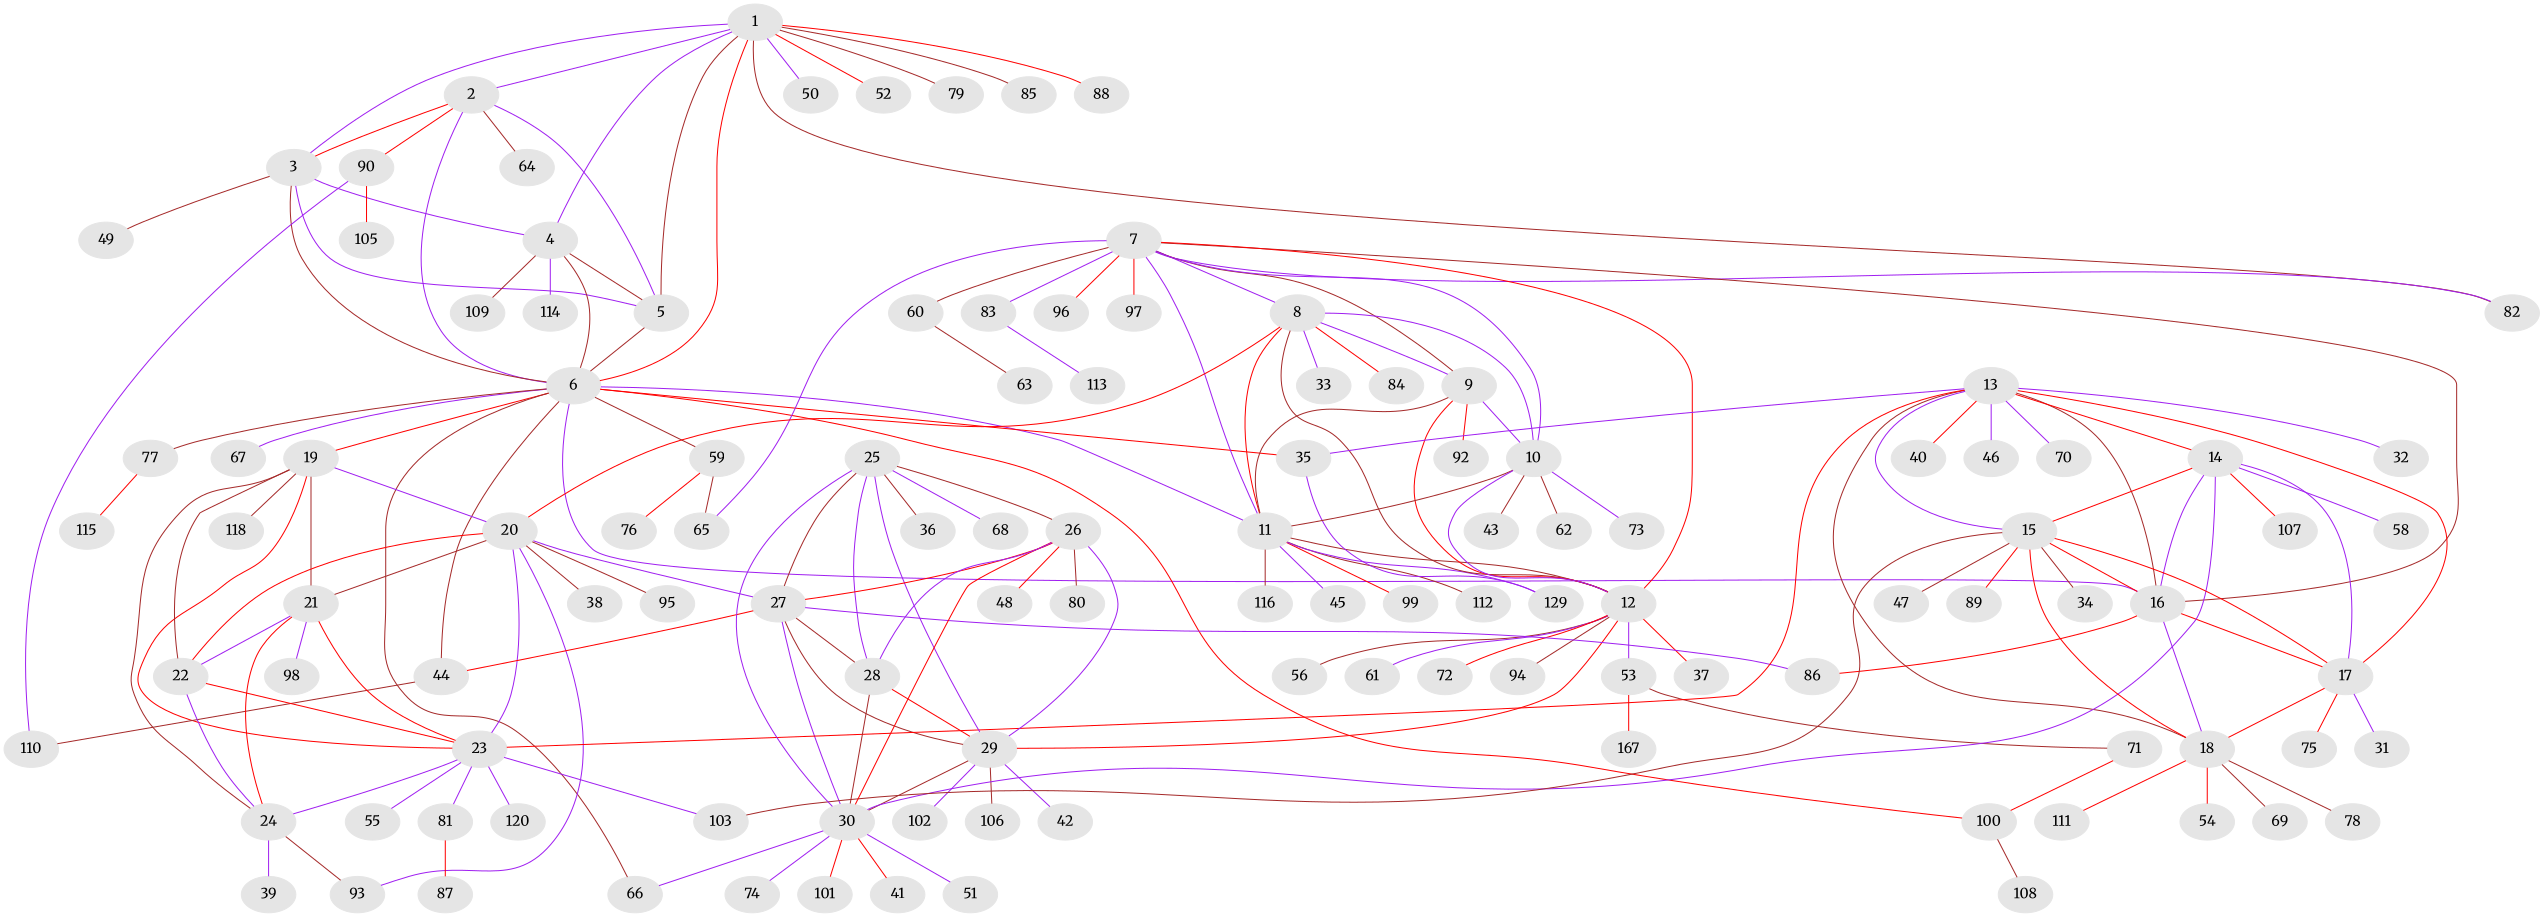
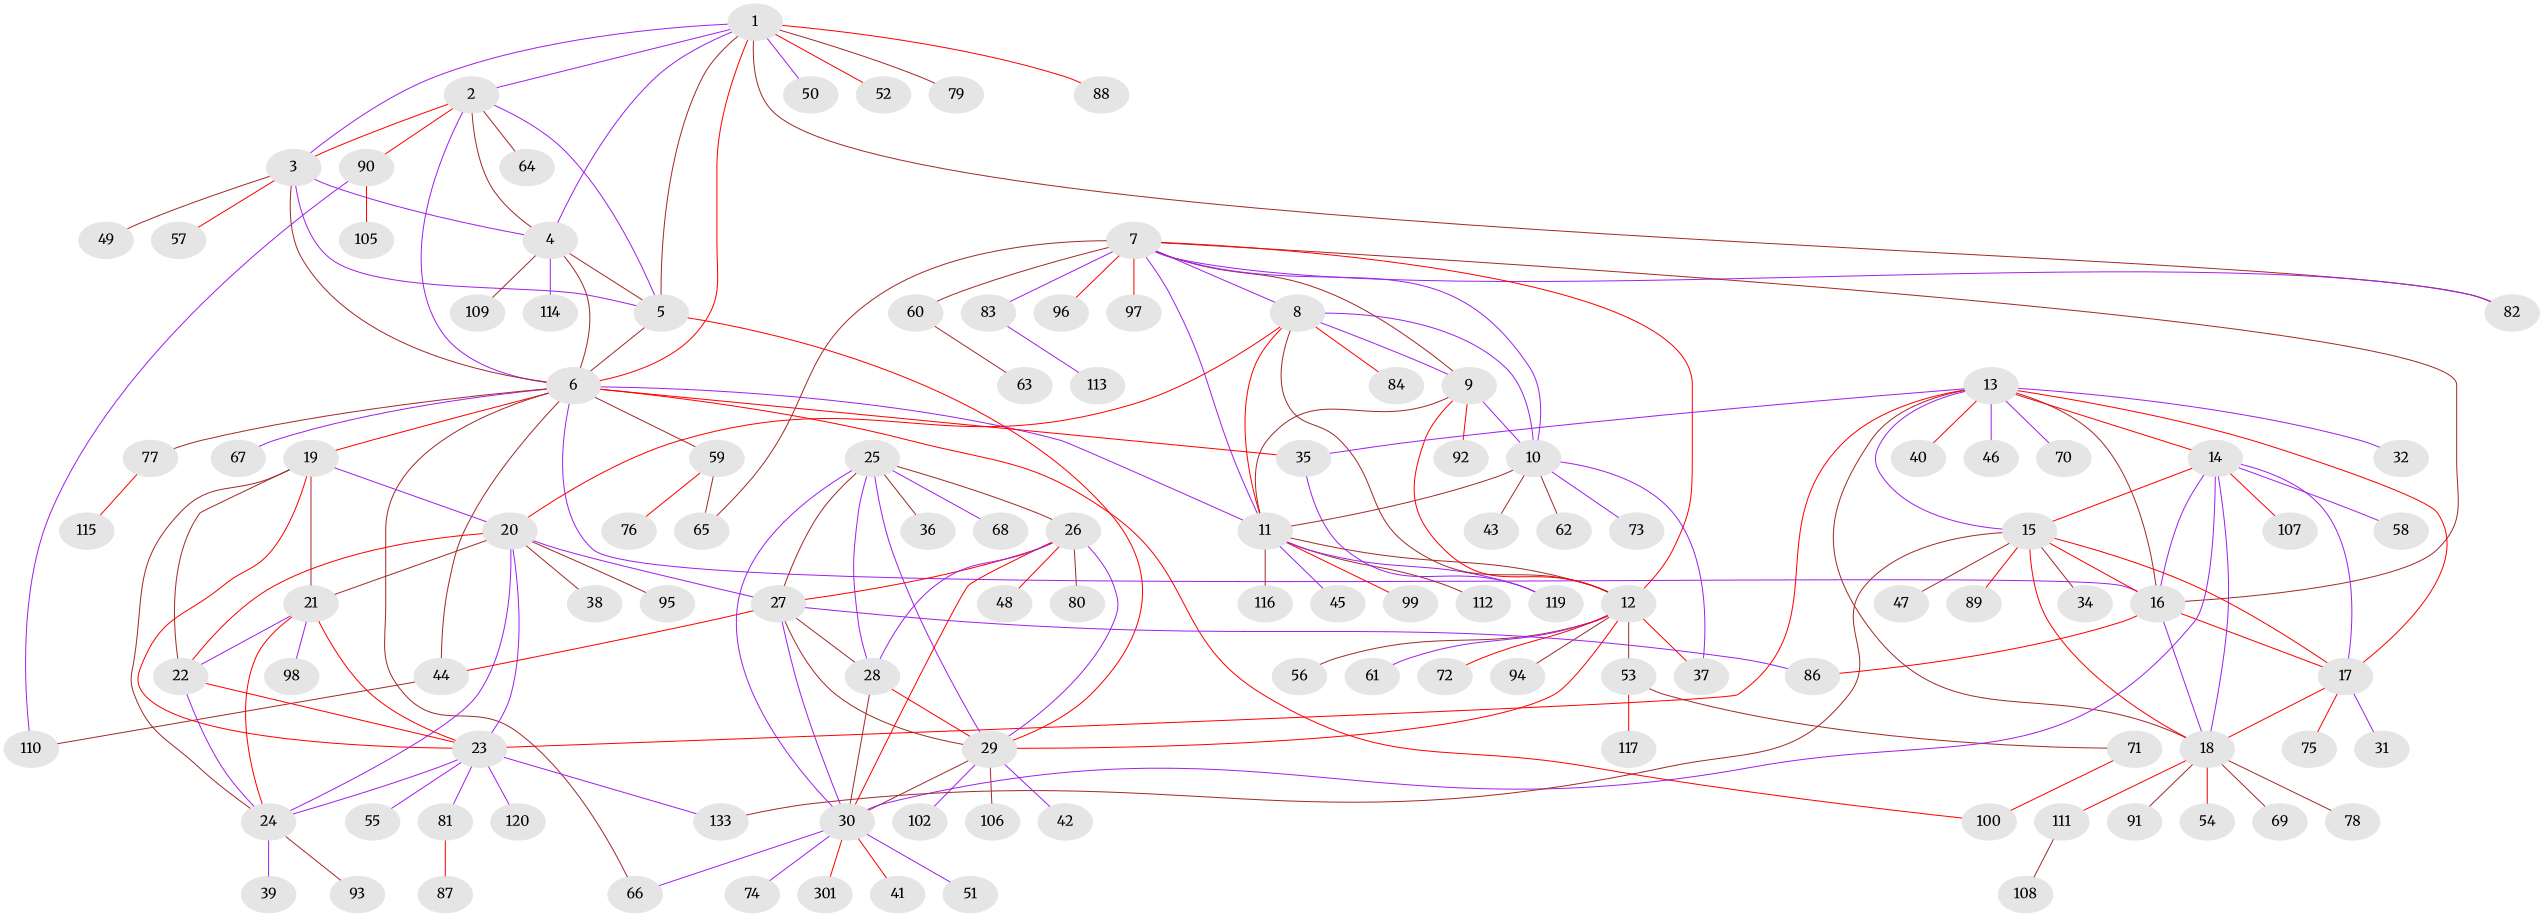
(1029, 95) -> none
none -> (487, 178)
none -> (179, 240)
(863, 307) -> (863, 307)
(1324, 386) -> none
none -> (1044, 454)
(236, 531) -> none
(1459, 553) -> (1676, 518)
(1556, 604) -> (1556, 604)
none -> (2228, 611)
(1629, 638) -> (1629, 638)
(1629, 749) -> (1629, 749)
(581, 771) -> (445, 724)
(721, 822) -> (721, 822)
none -> (2135, 822)
(2007, 858) -> (2044, 858)
(825, 895) -> (825, 895)
